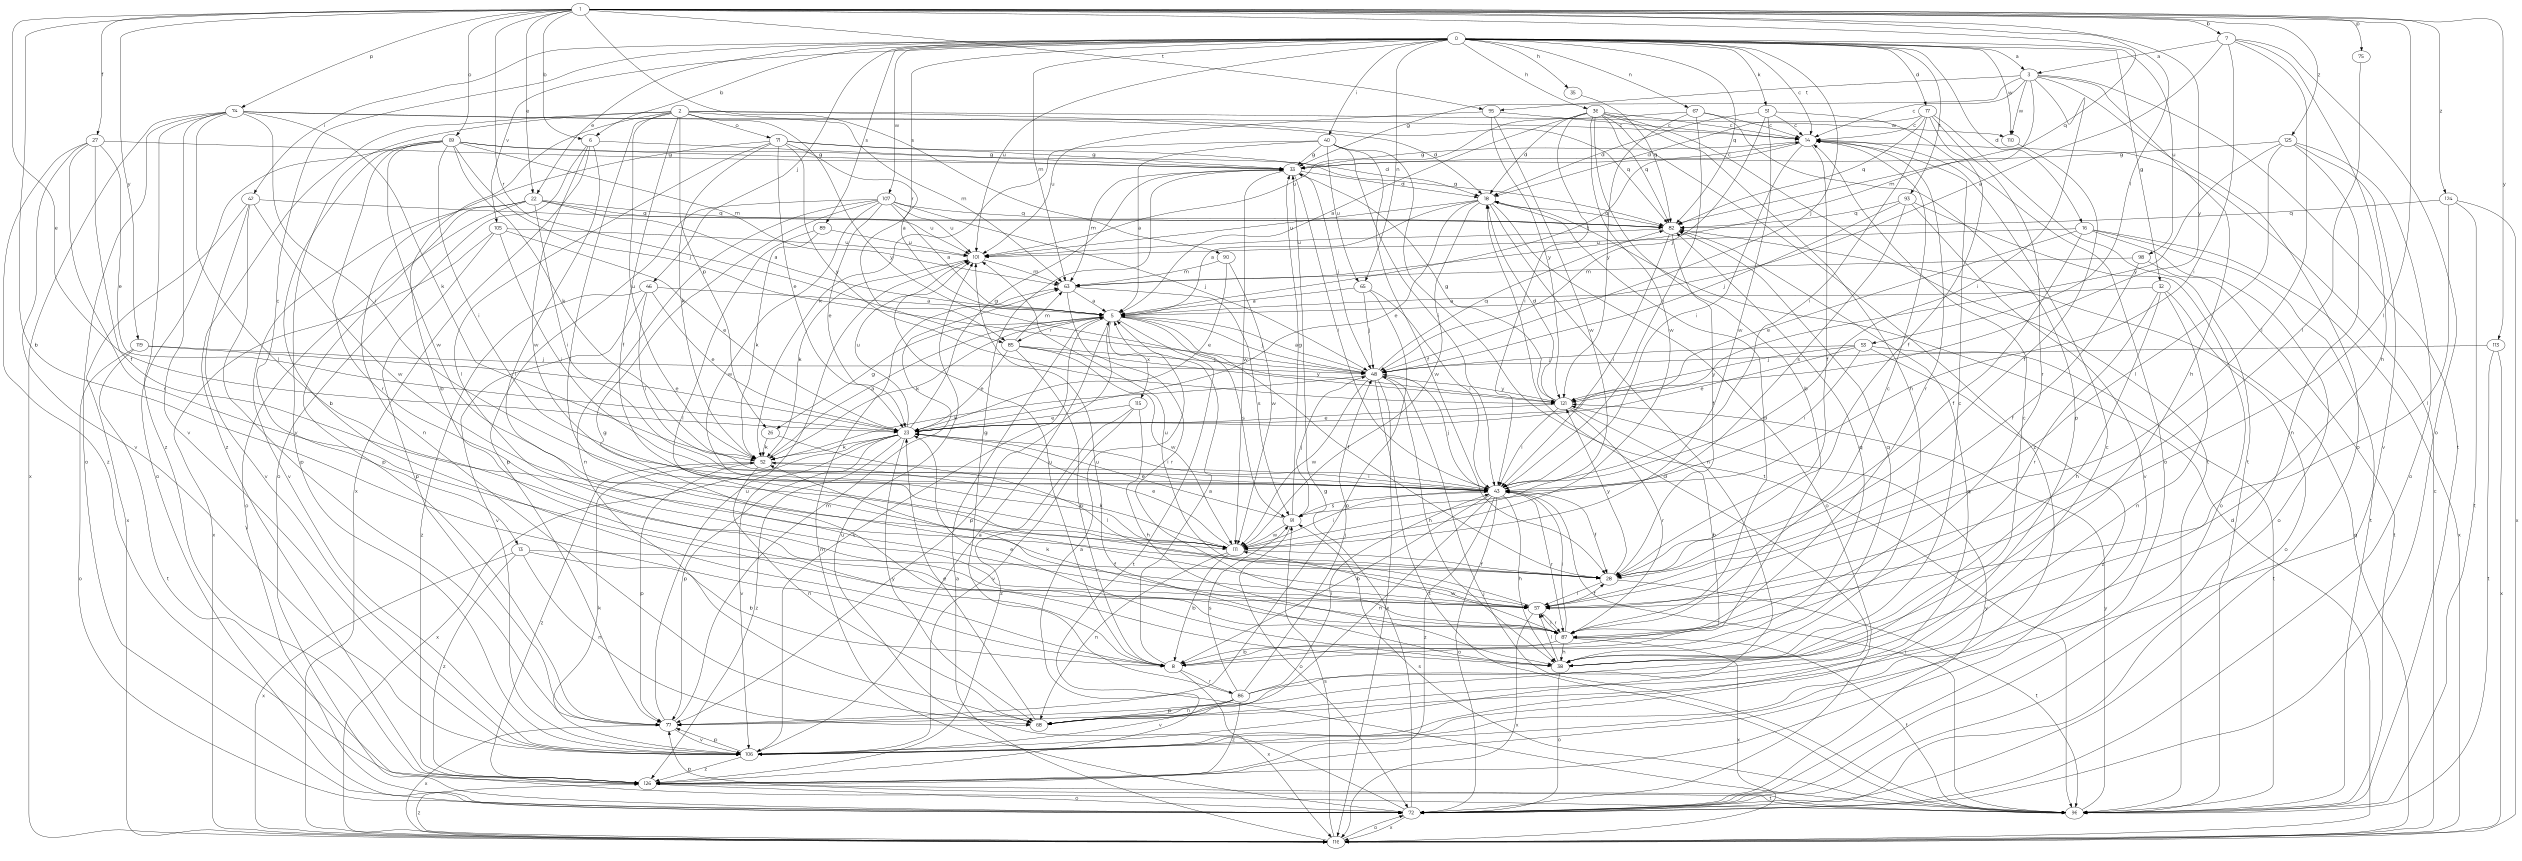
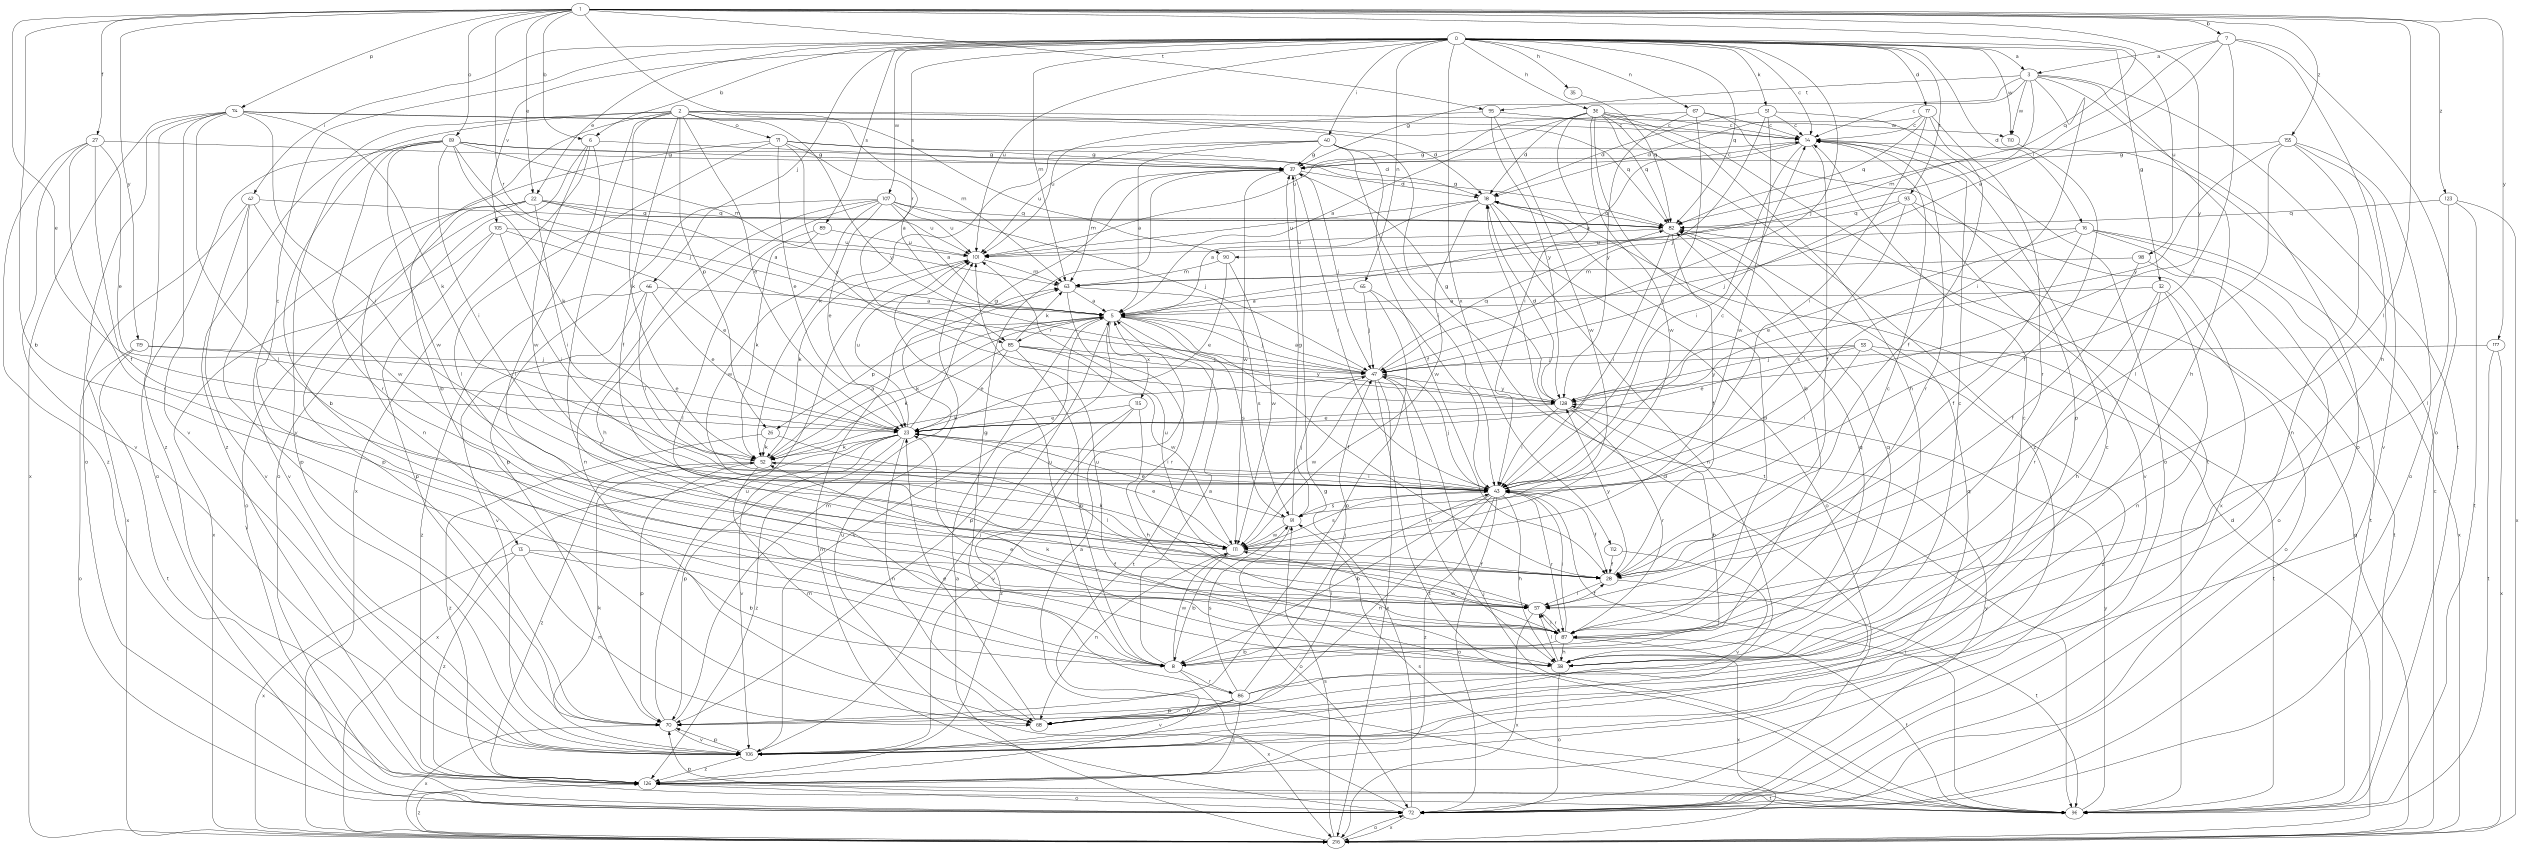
(1862, 24) -> none
(2361, 57) -> none
(2288, 140) -> (2288, 140)
(1292, 170) -> (1292, 170)
(2449, 199) -> (2449, 199)
(1336, 214) -> (1125, 154)
(1588, 228) -> (1588, 228)
(680, 281) -> (889, 404)
(633, 287) -> (633, 287)
(1047, 316) -> (1047, 316)
(2496, 345) -> (2496, 345)
none -> (1689, 353)
(1246, 362) -> (758, 284)
(873, 374) -> (873, 374)
(1374, 374) -> (1374, 374)
(1564, 404) -> (1564, 404)
(605, 433) -> (605, 433)
(2249, 443) -> none
(2087, 464) -> (1799, 215)
(2221, 506) -> (2221, 506)
(1333, 521) -> (1333, 521)
(980, 535) -> (980, 535)
none -> (1613, 550)
none -> (446, 561)
(893, 579) -> (893, 579)
(810, 594) -> (810, 594)
none -> (1184, 596)
(669, 725) -> (669, 725)
(1336, 842) -> (1336, 842)
